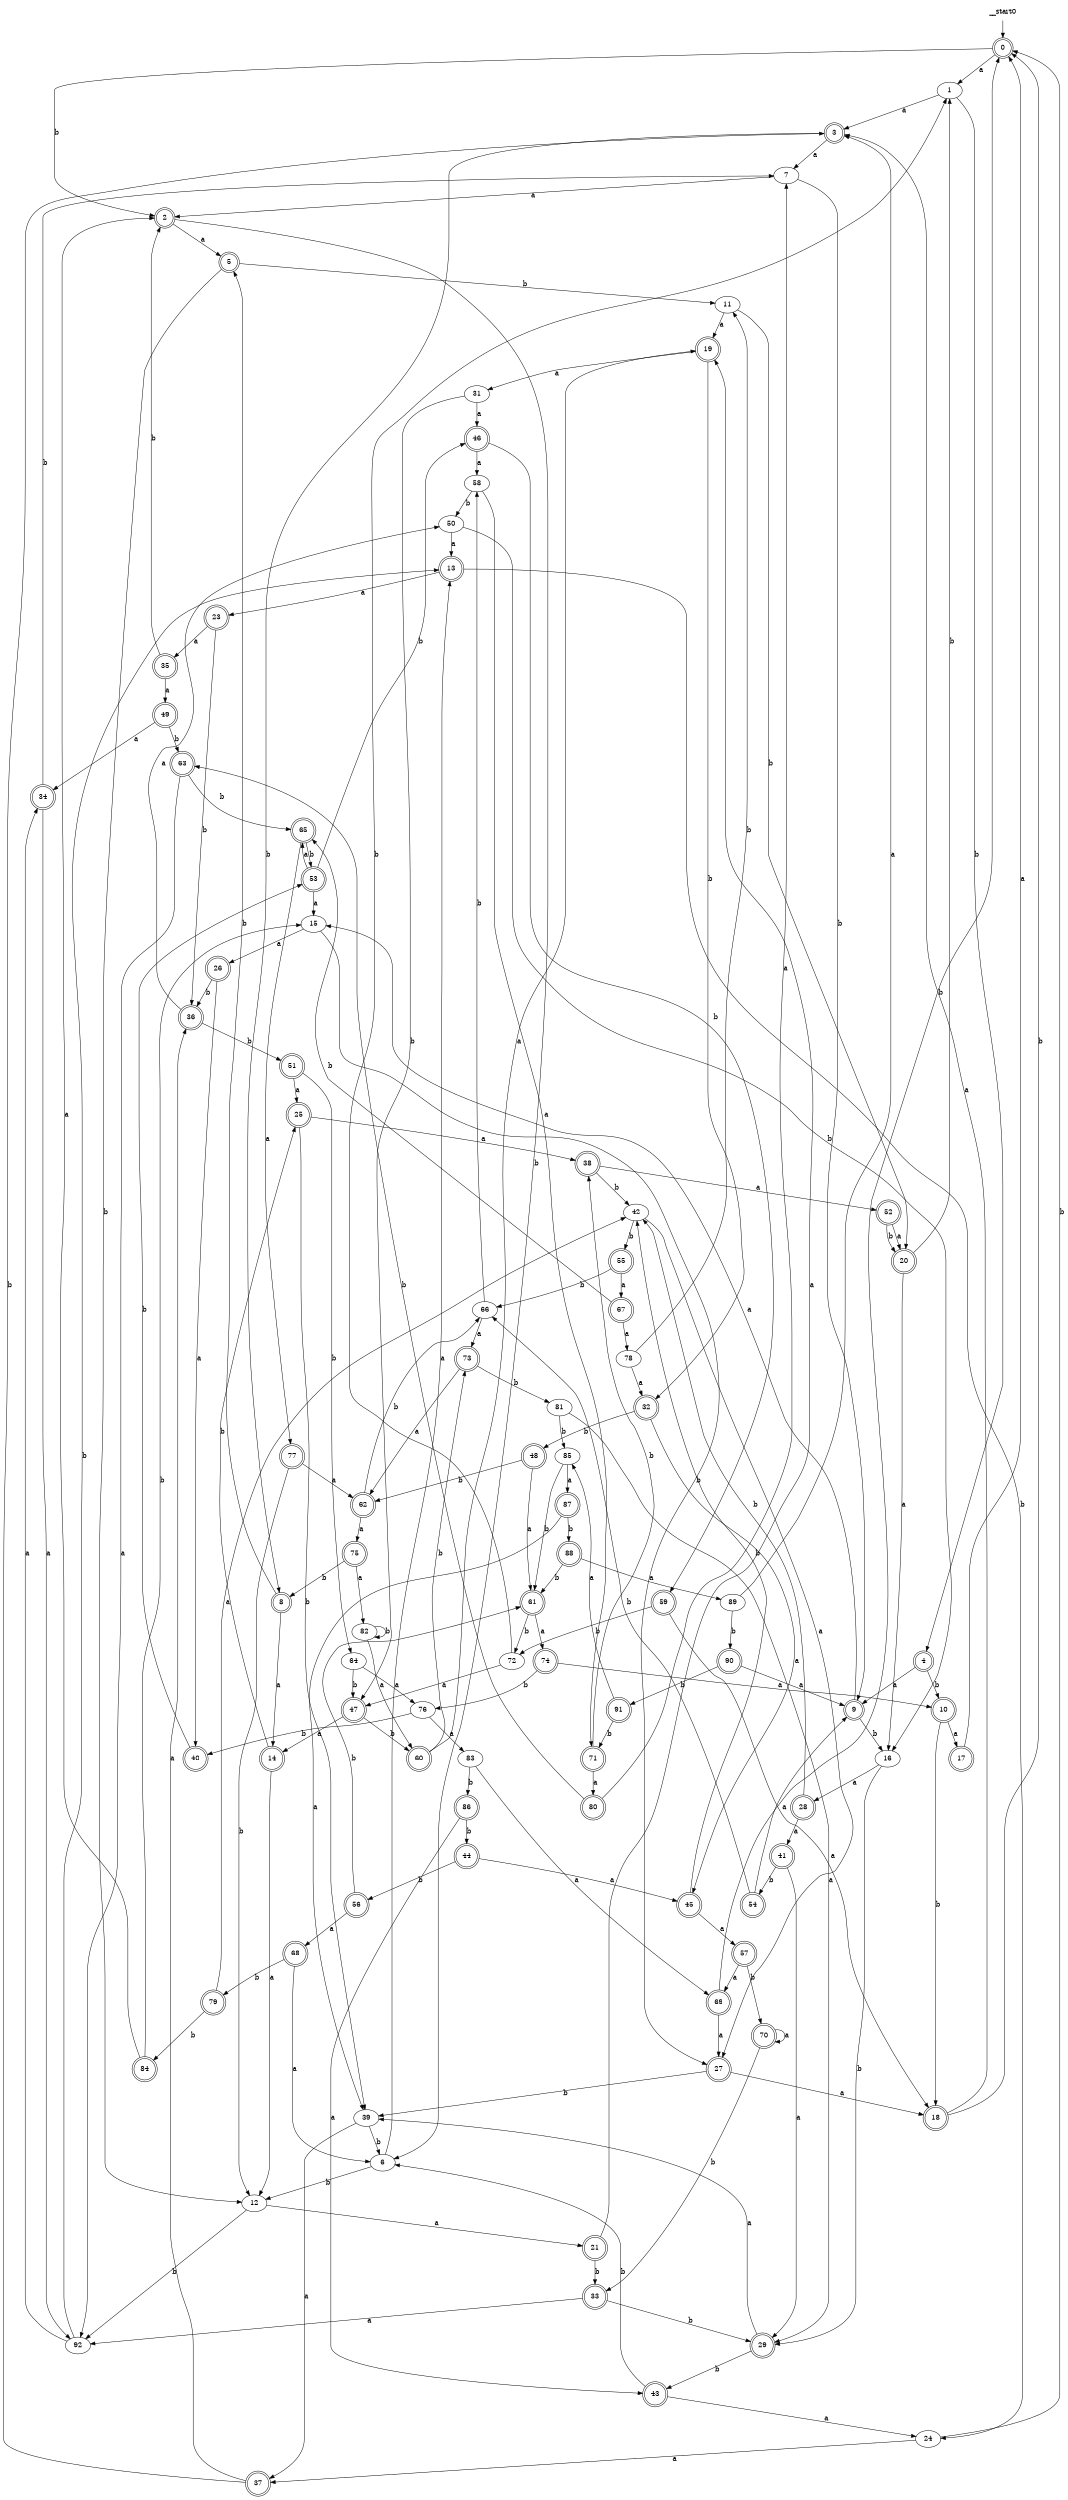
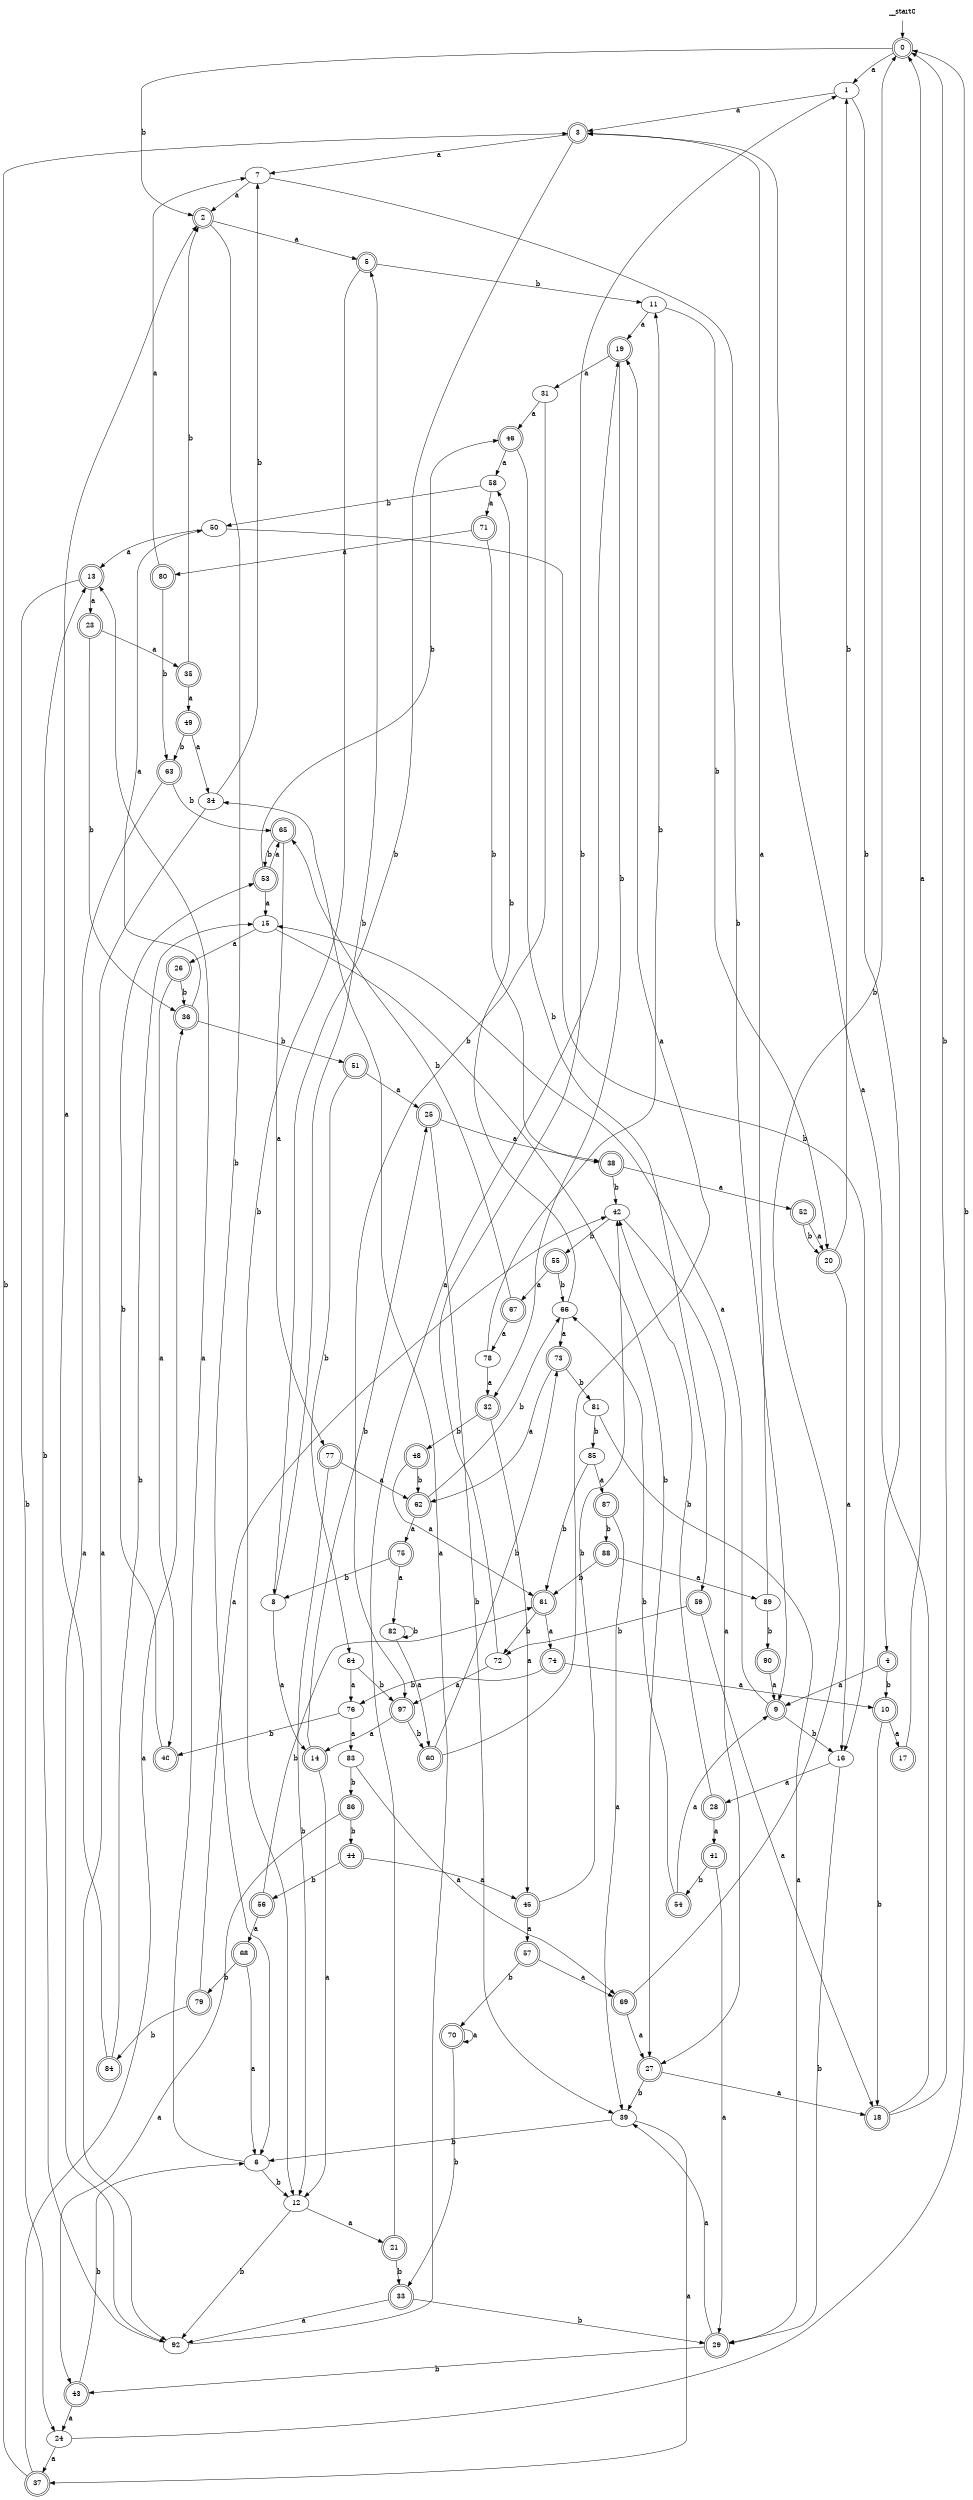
(43, 797) -> (211, 801)
(281, 1603) -> (273, 1603)
(354, 1710) -> (402, 1710)
(619, 1710) -> none
